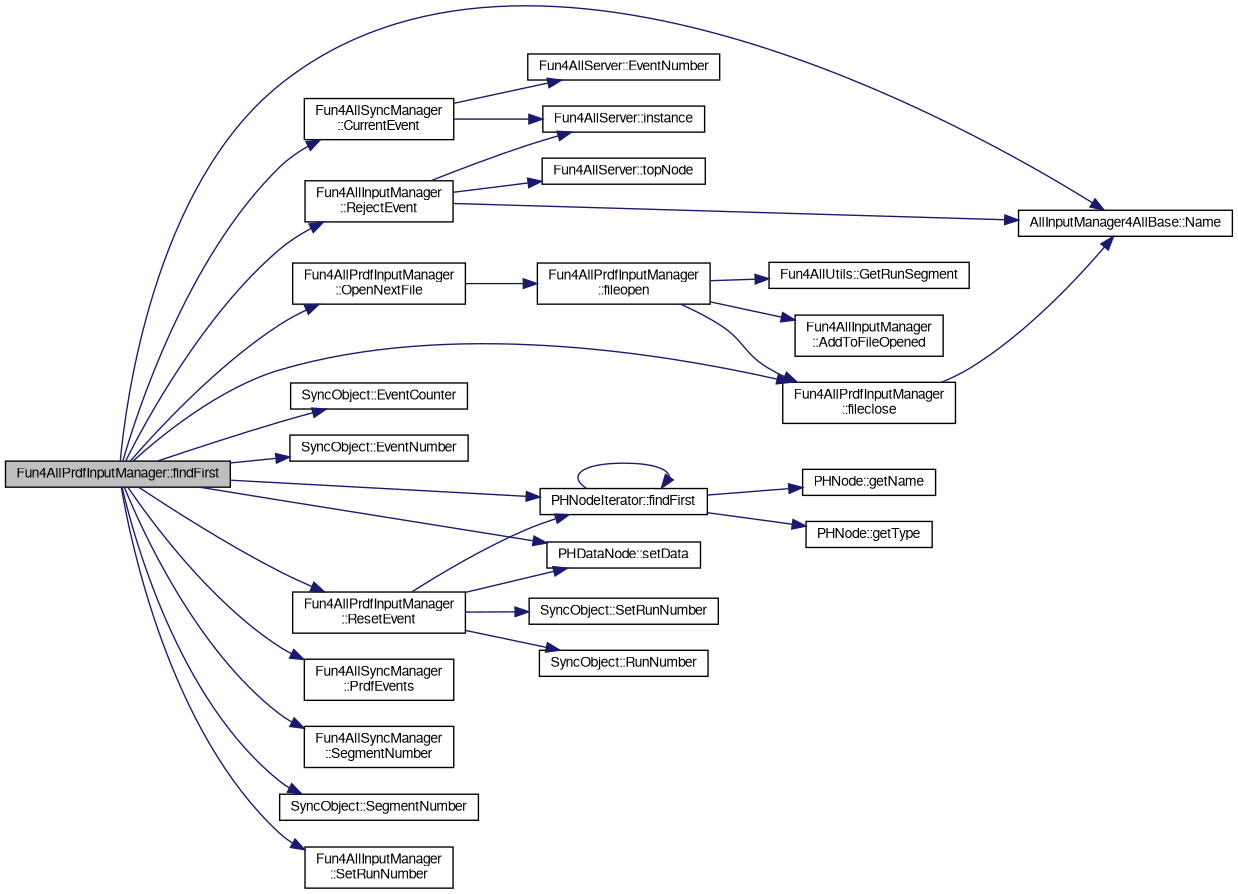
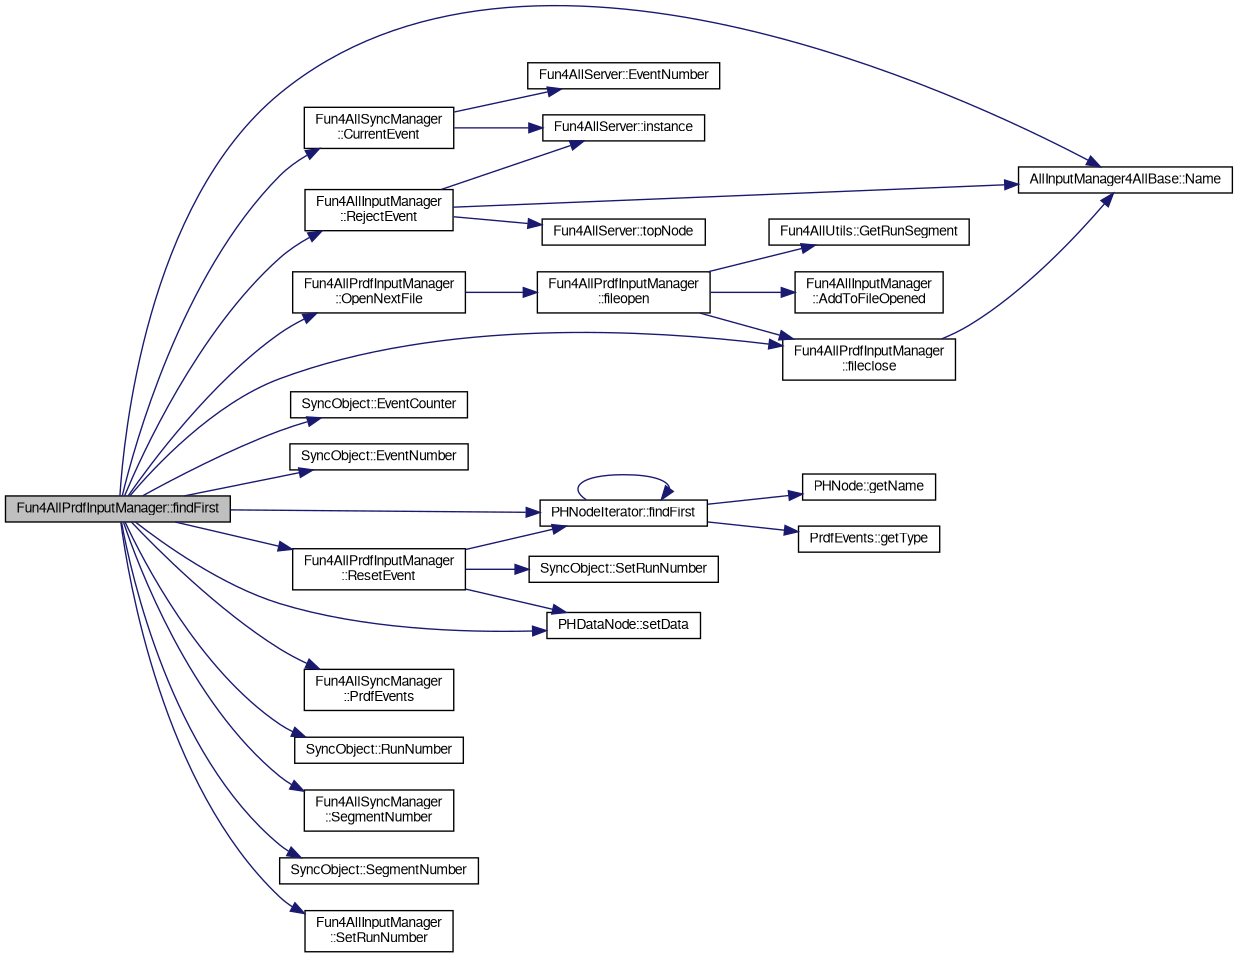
(869, 534) -> (869, 539)
(506, 639) -> (195, 639)
